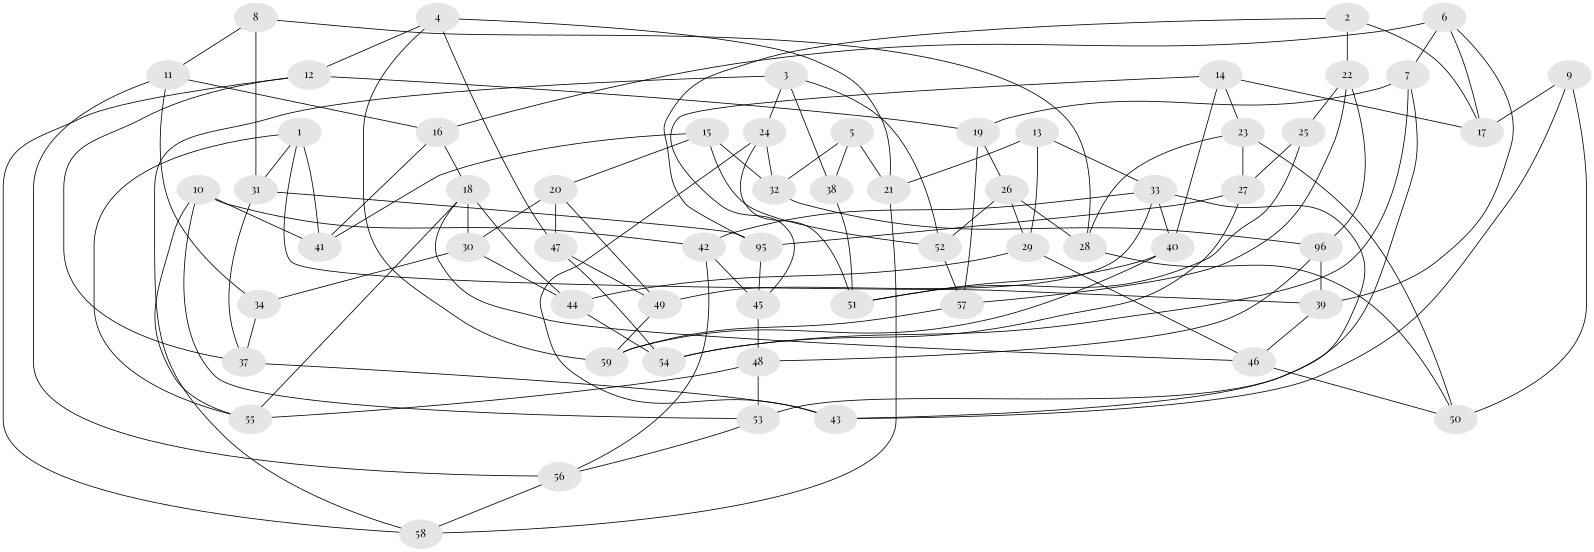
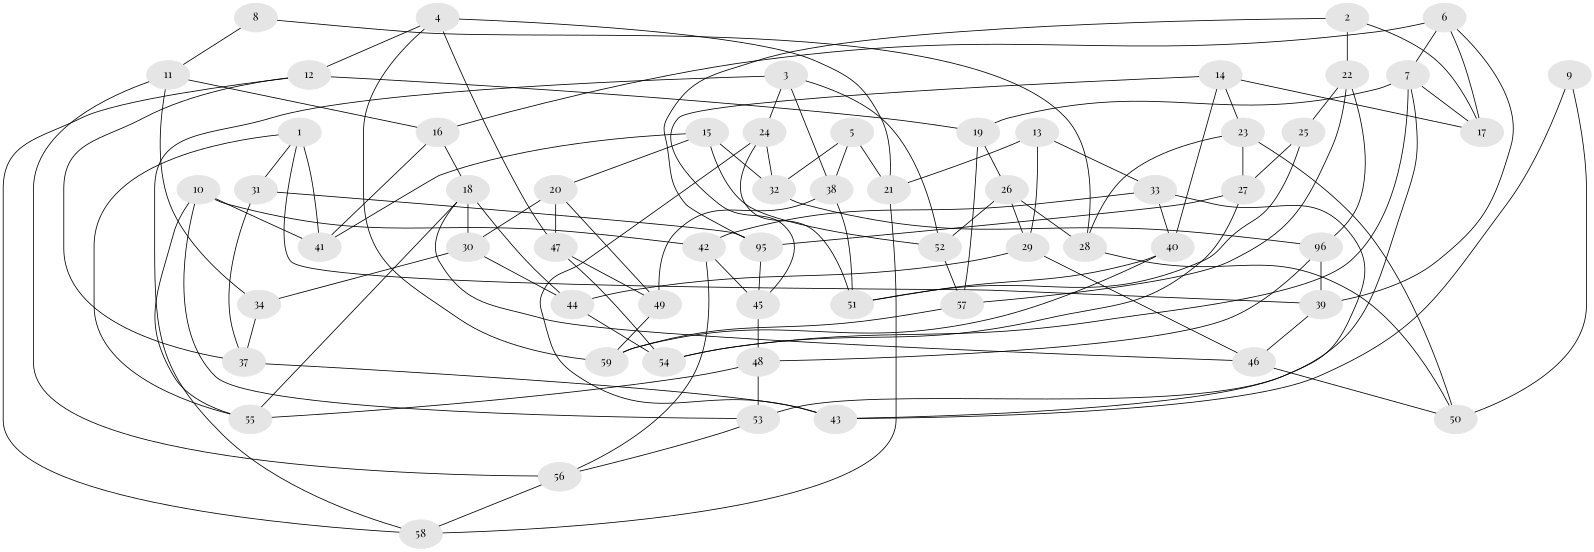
(256, 104) -> none
(1526, 104) -> (1445, 104)
(933, 288) -> (713, 212)
